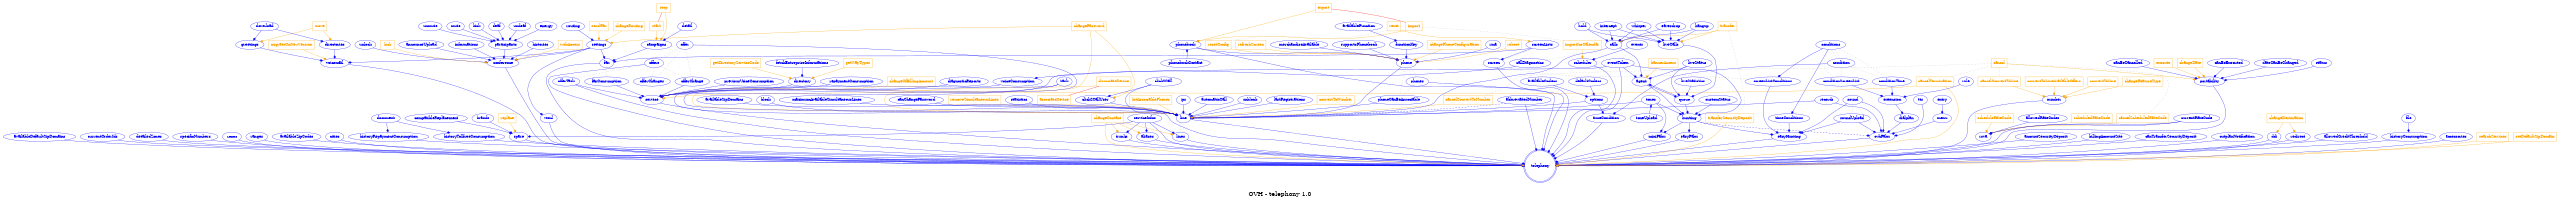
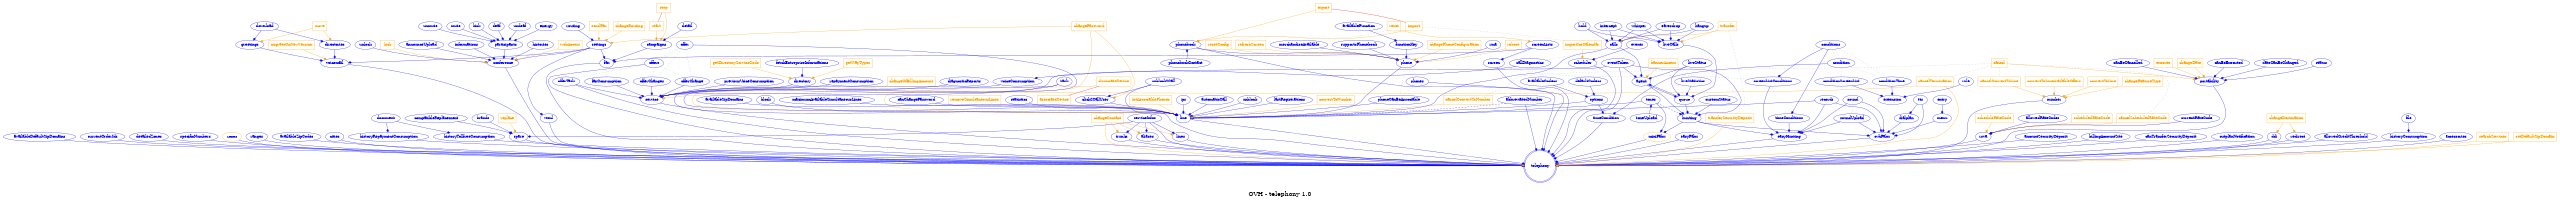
(1163, 82) -> (1163, 82)
none -> (652, 89)
(1898, 108) -> (1915, 108)
(1669, 109) -> (1669, 109)
none -> (1815, 120)
(1689, 126) -> none
(1782, 130) -> (1782, 130)
(232, 137) -> (232, 137)
(1657, 137) -> (1657, 137)
(1996, 140) -> (1800, 157)
